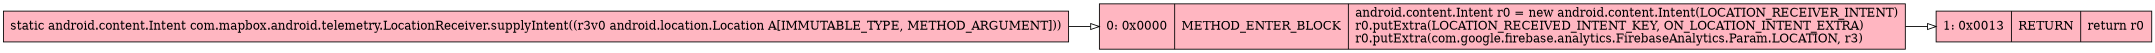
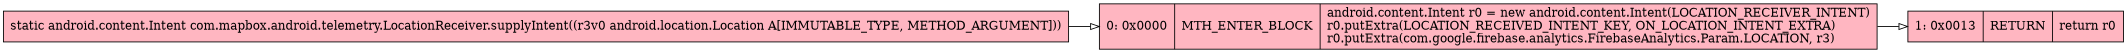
(1262, 26) -> (1247, 26)
